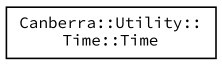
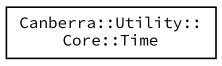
(111, 33) -> (111, 33)
